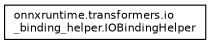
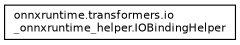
(105, 22) -> (120, 22)
